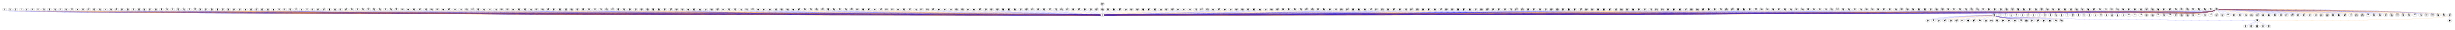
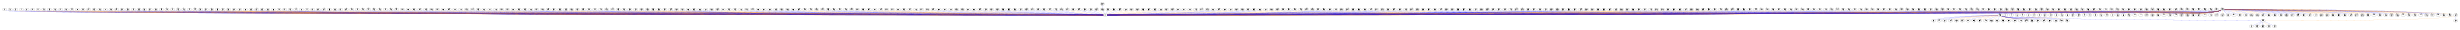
none -> (2117, 9)
